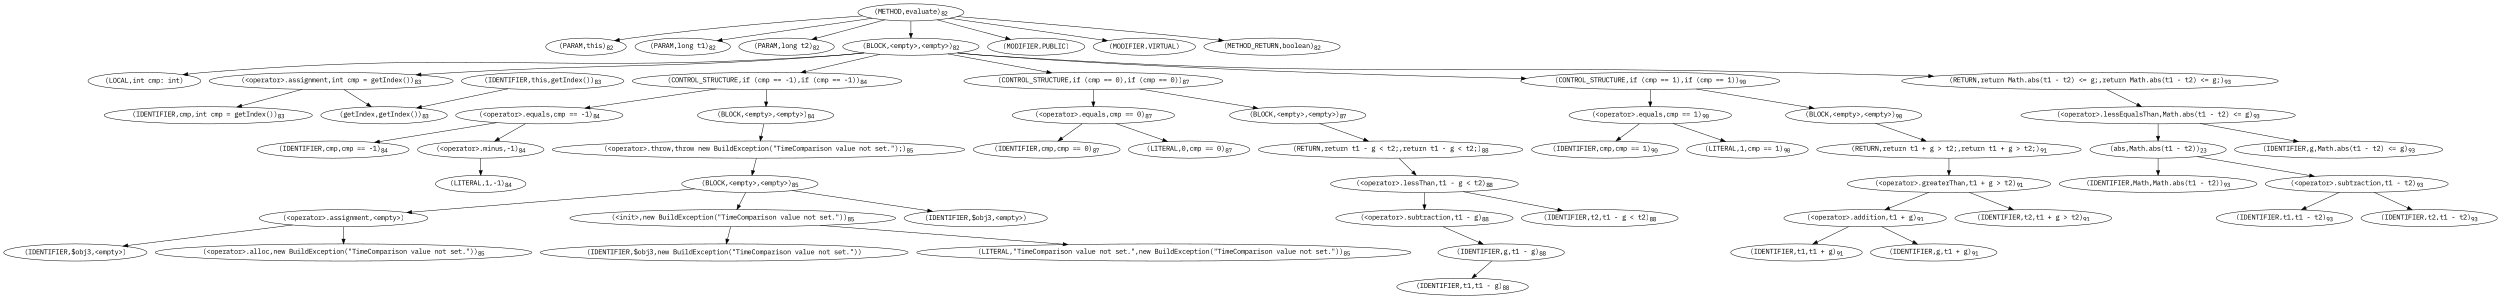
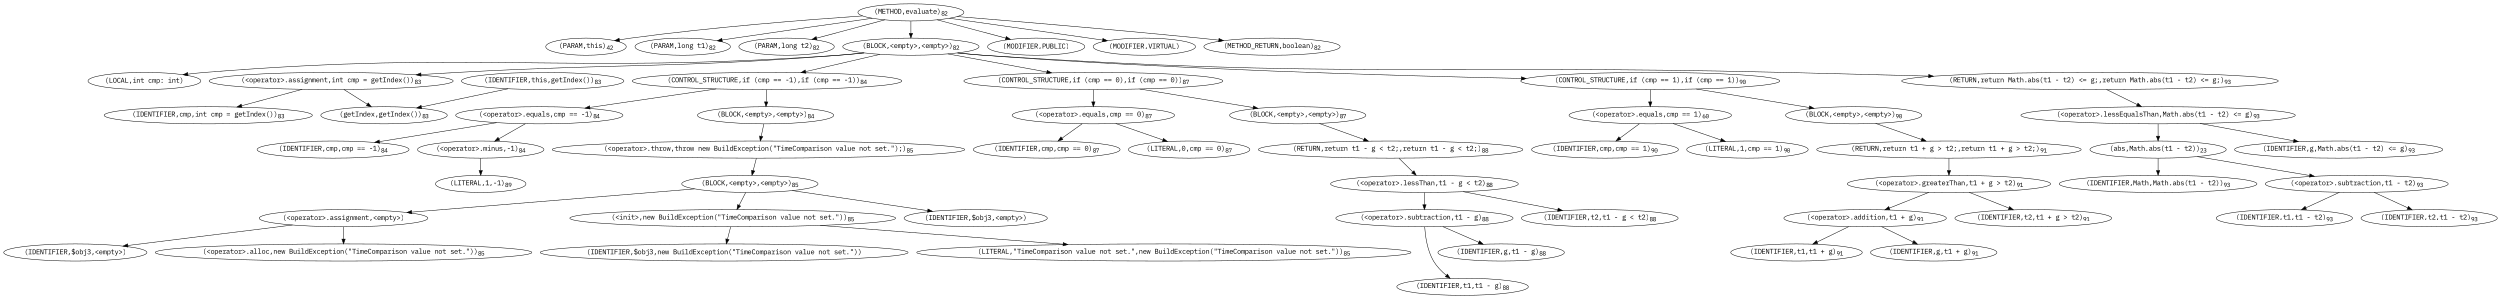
(610, 46) -> (610, 46)
(1706, 115) -> (1706, 115)
(508, 183) -> (508, 183)
(1484, 268) -> (1430, 254)
